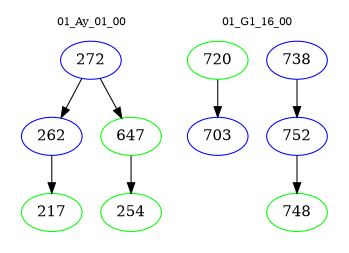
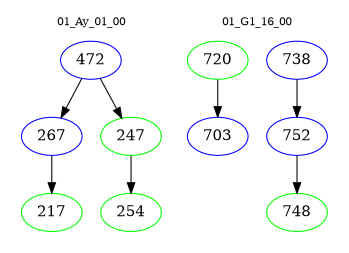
(91, 60) -> (91, 60)
(52, 136) -> (52, 136)
(131, 136) -> (131, 136)
